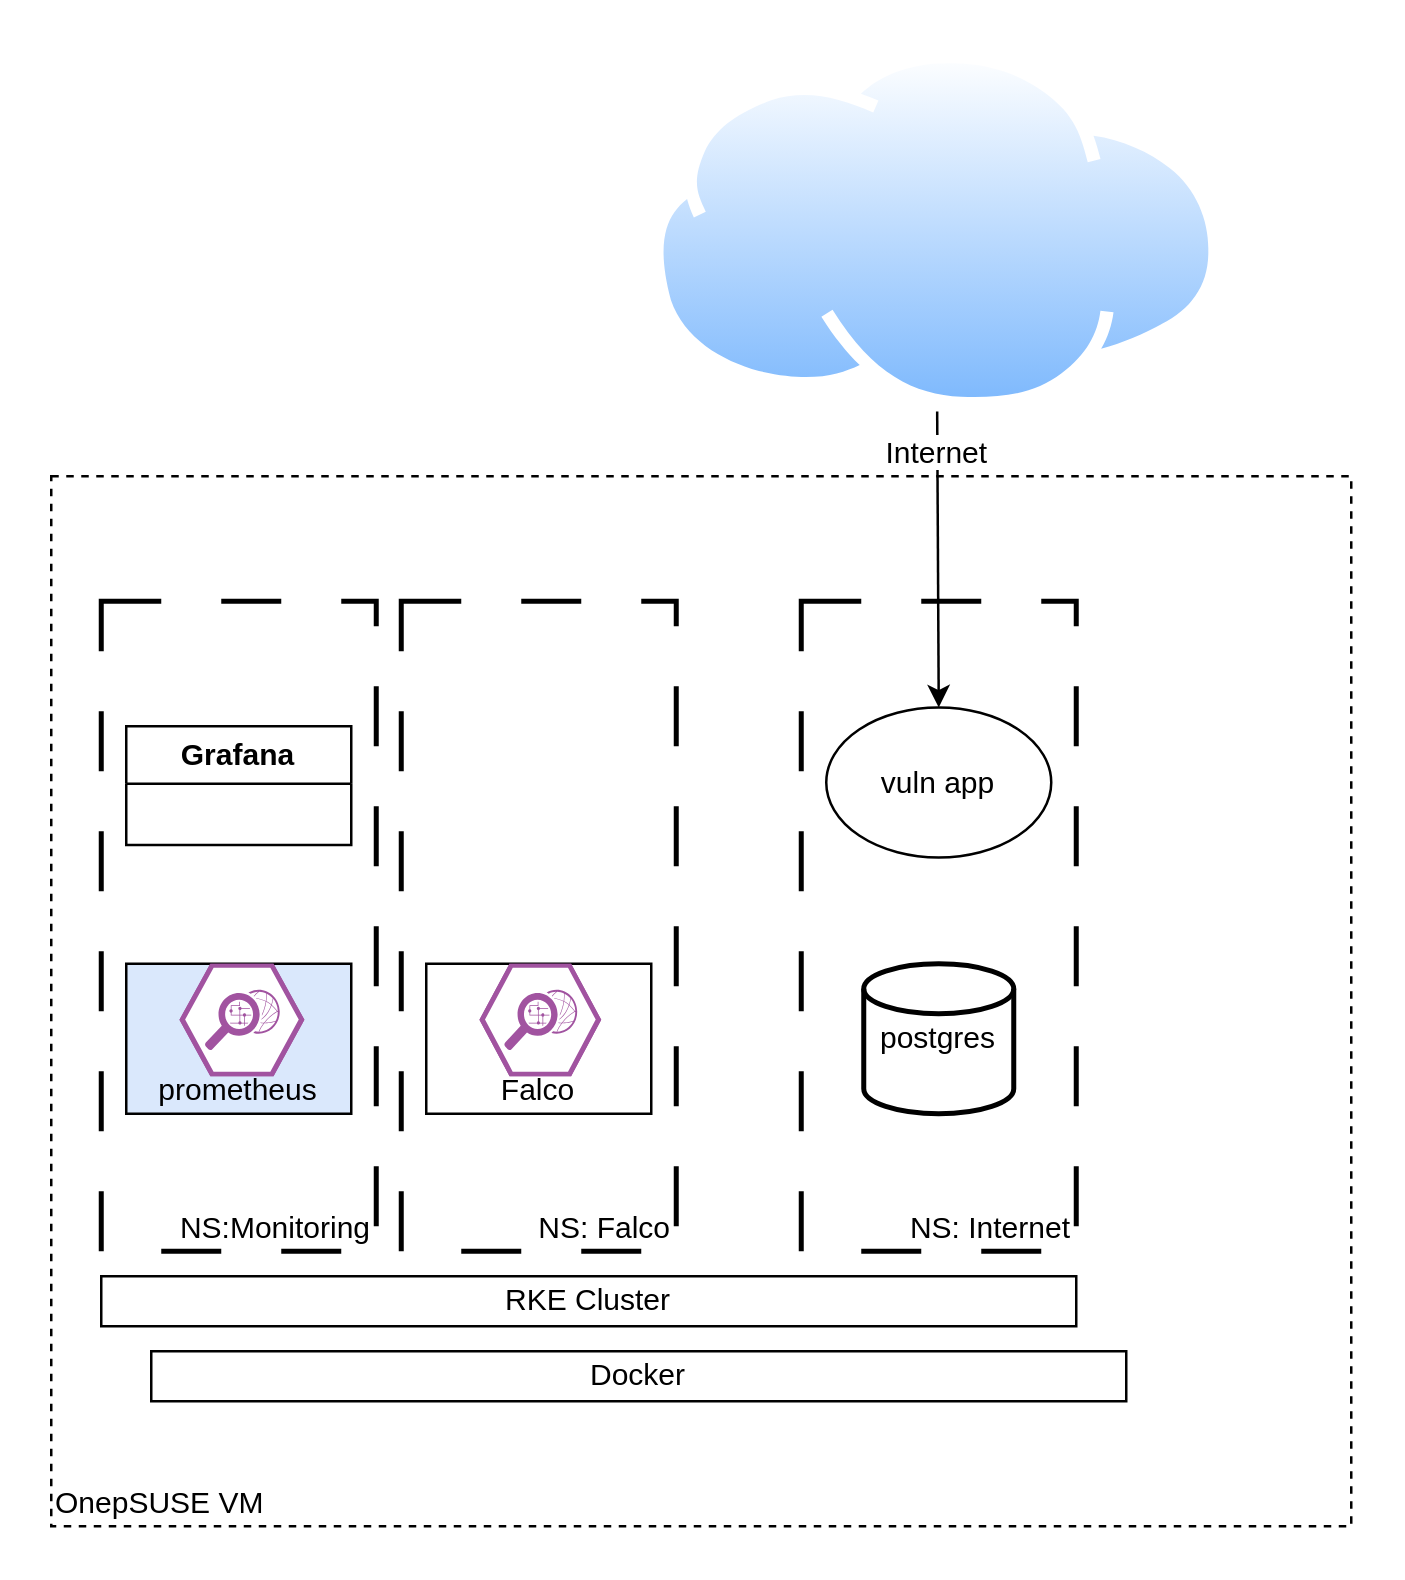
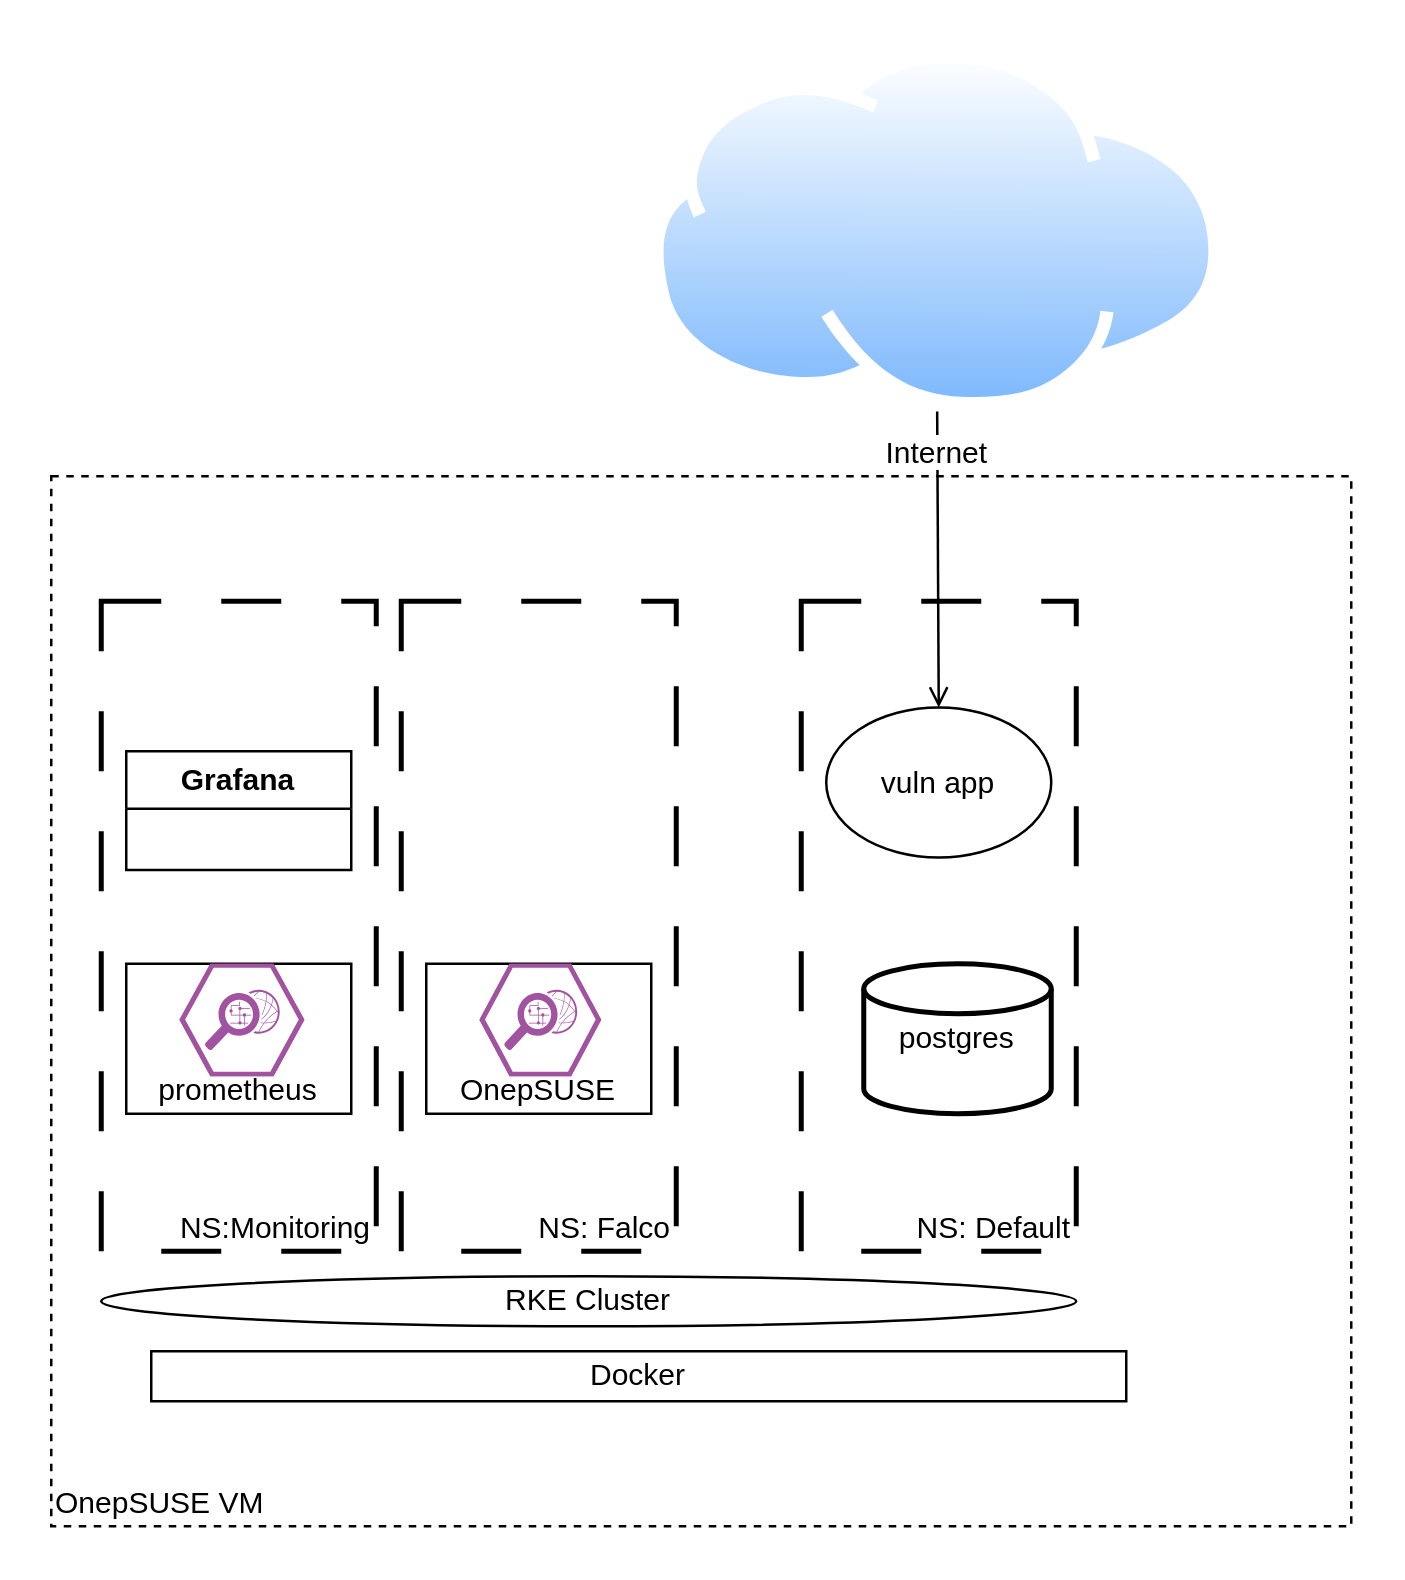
(939, 689) -> (939, 693)
(239, 786) -> (239, 811)
(939, 1039) -> (958, 1039)
(239, 1088) -> (239, 1088)
(539, 1088) -> (539, 1088)
(978, 1226) -> (991, 1226)
(589, 1301) -> (589, 1301)
